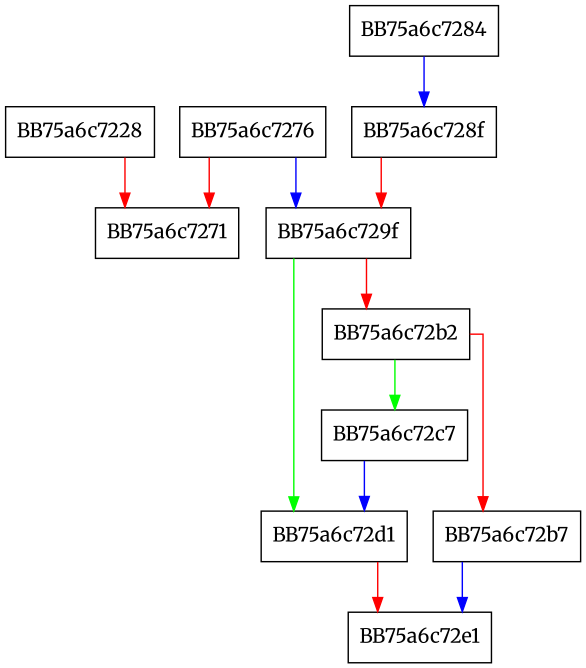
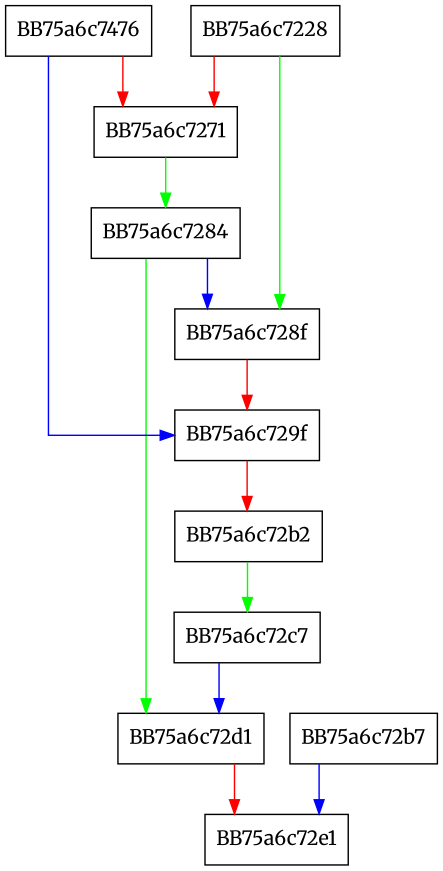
(253, 132) -> (79, 31)
none -> (166, 175)
none -> (280, 175)
(294, 378) -> (146, 479)
(483, 409) -> none
